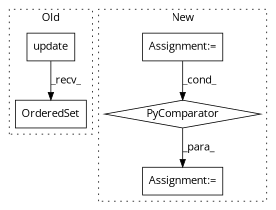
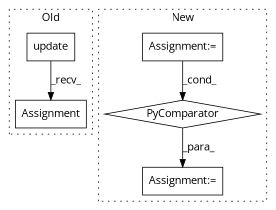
(51, 114) -> (51, 114)
